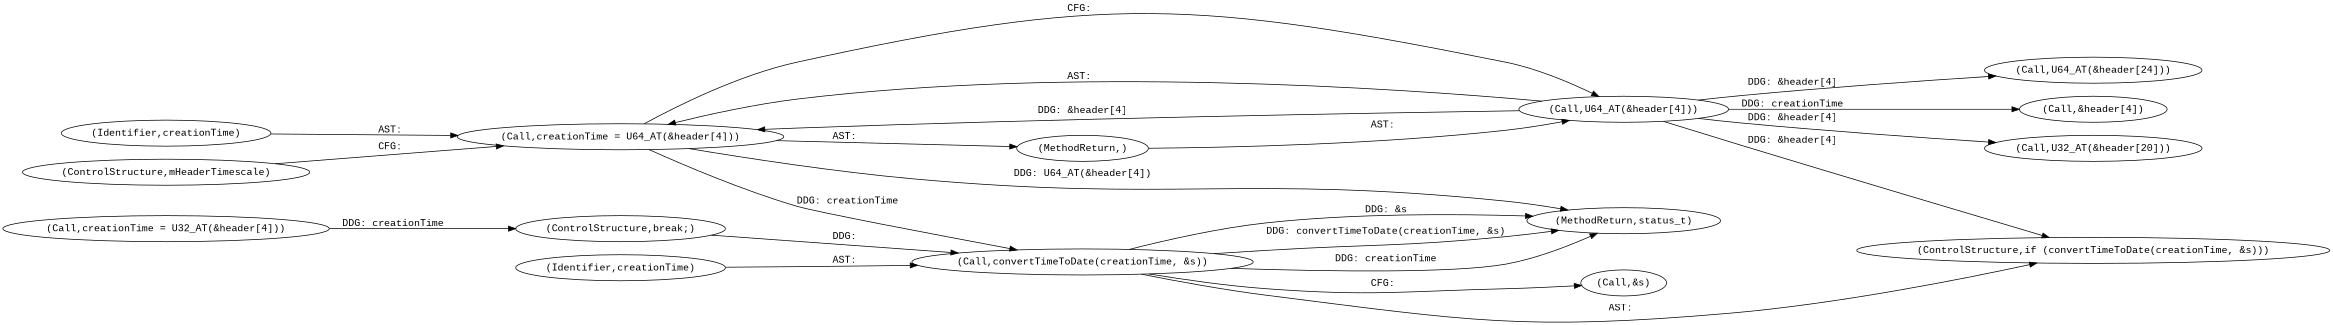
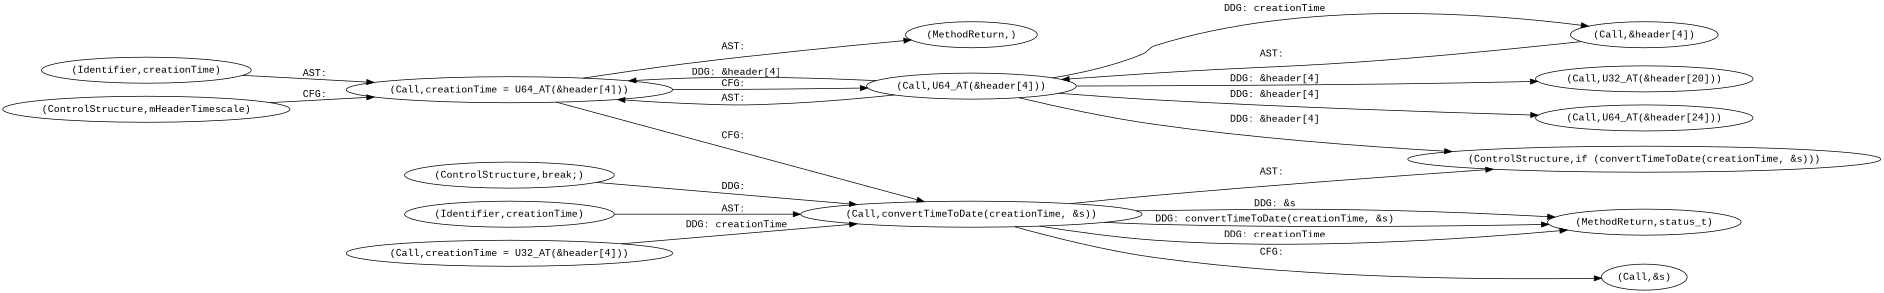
(1356, 142) -> (1326, 64)
(1124, 189) -> none
(848, 201) -> (737, 136)
(419, 229) -> (736, 234)
